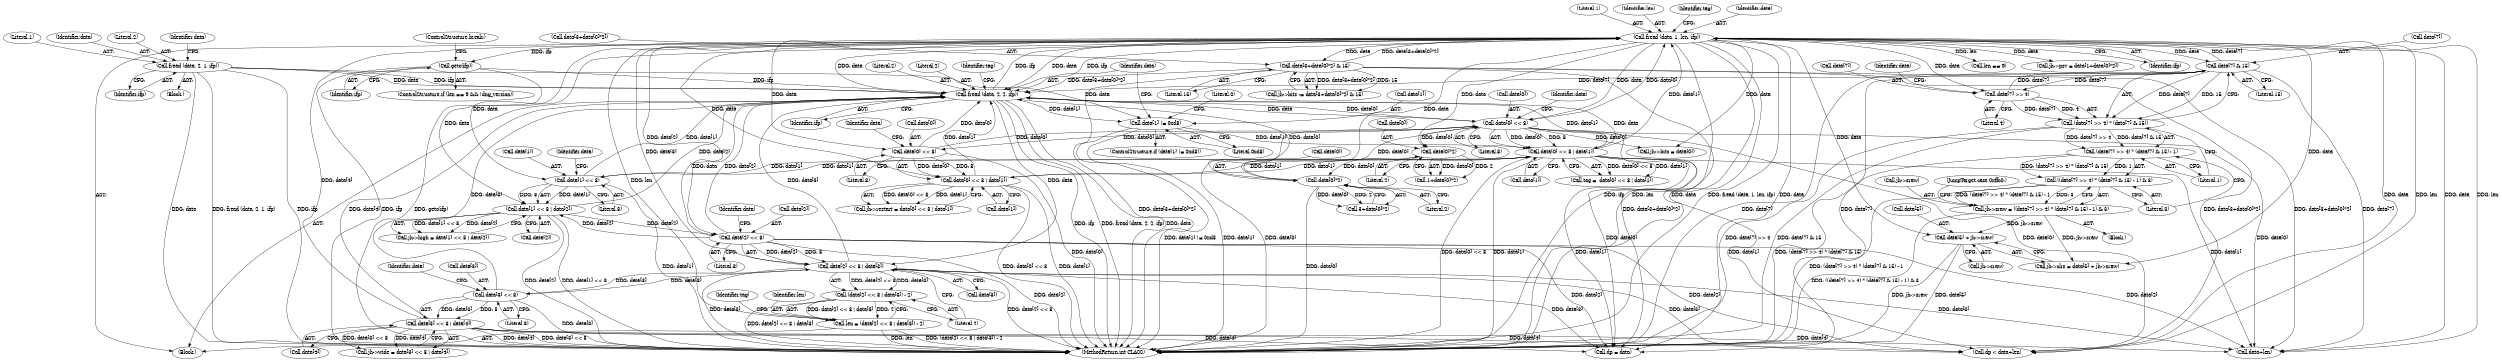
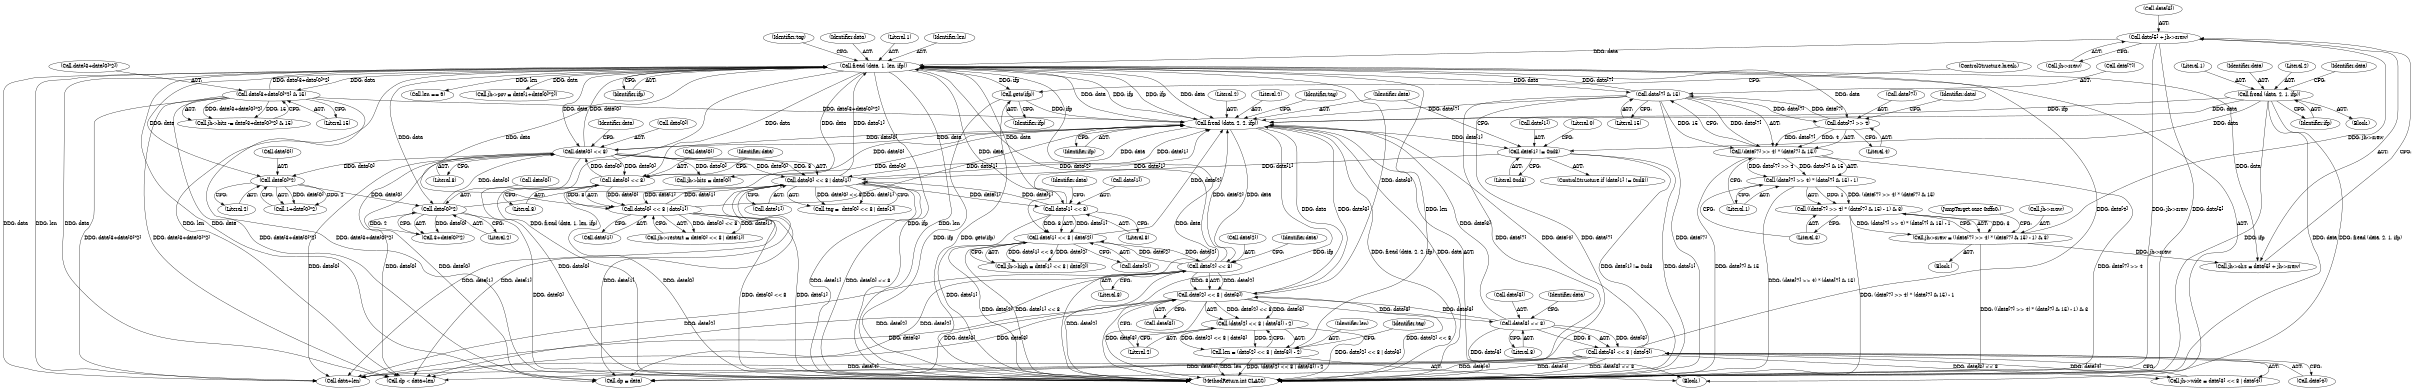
(456, 95) -> none
(1825, 112) -> (1520, 52)
